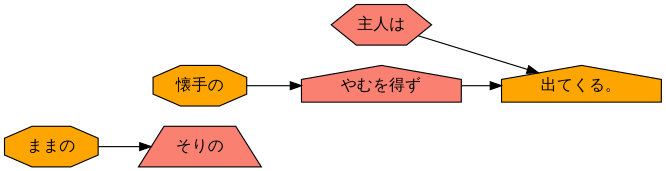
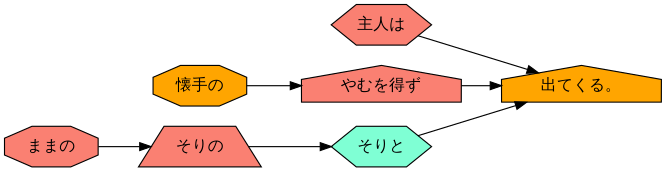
(51, 147) -> (51, 147)
none -> (381, 147)
